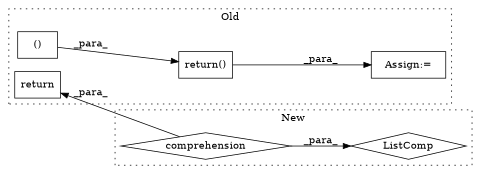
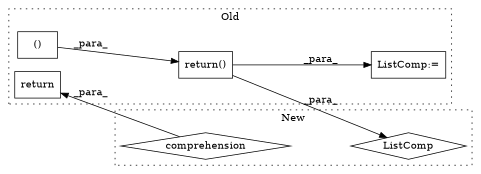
(409, 65) -> (409, 65)
(317, 146) -> (292, 99)
